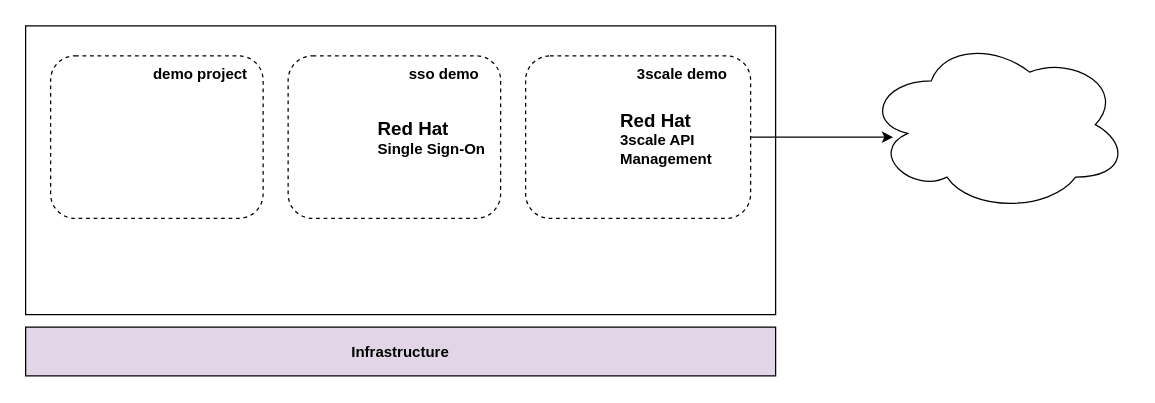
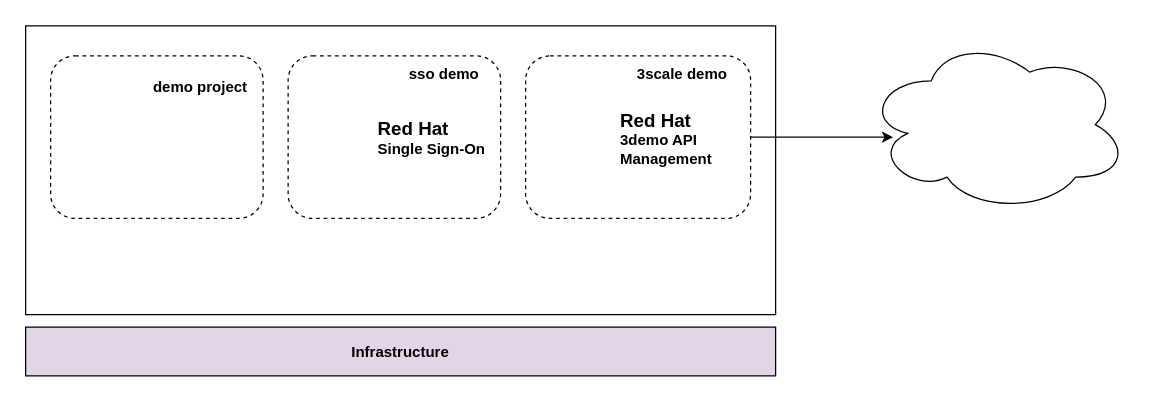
(201, 74) -> (201, 87)
(663, 138) -> (663, 138)
